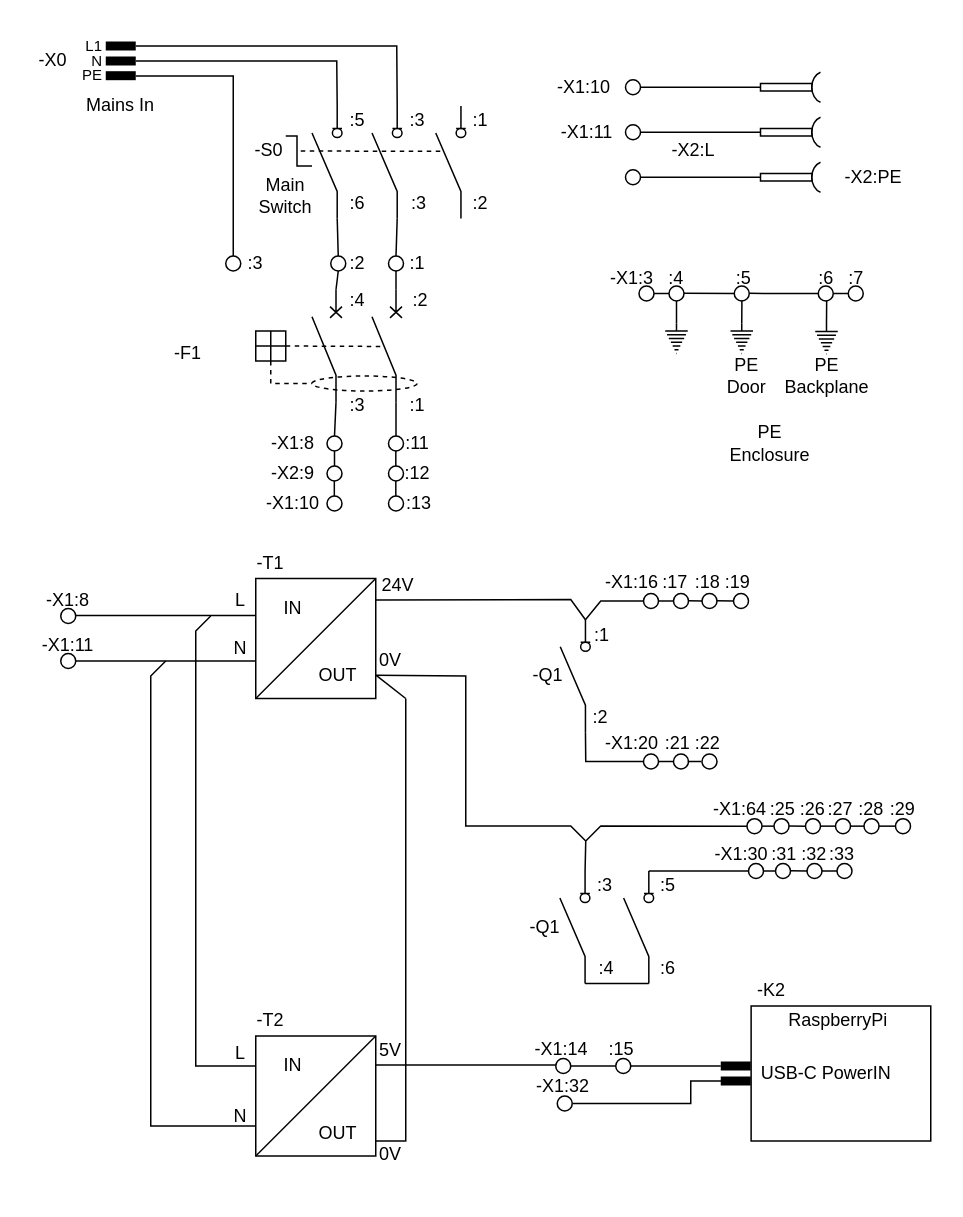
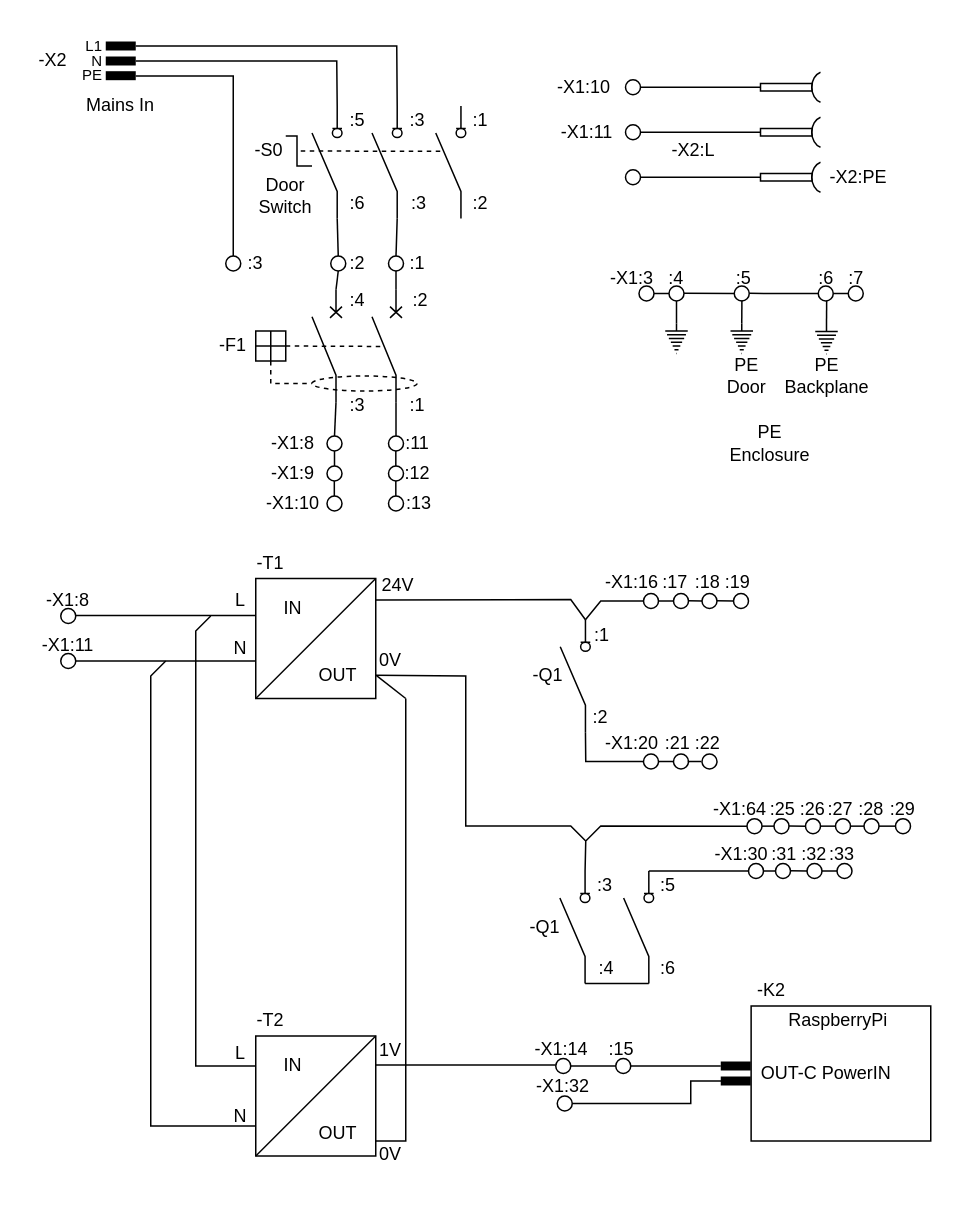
(53, 61) -> (53, 61)
(873, 177) -> (858, 177)
(286, 196) -> (286, 196)
(188, 353) -> (233, 346)
(293, 473) -> (293, 473)
(391, 1051) -> (391, 1051)
(827, 1073) -> (827, 1073)
